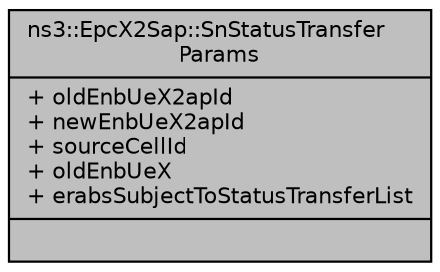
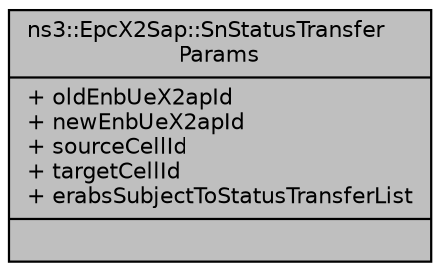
(100, 172) -> (104, 172)
